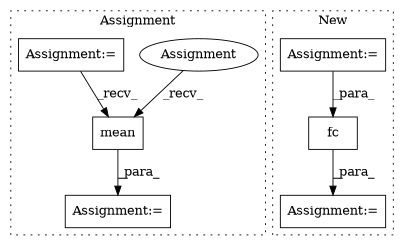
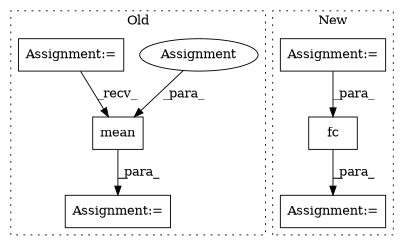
(138, 21) -> (138, 21)
(183, 94) -> (184, 94)
